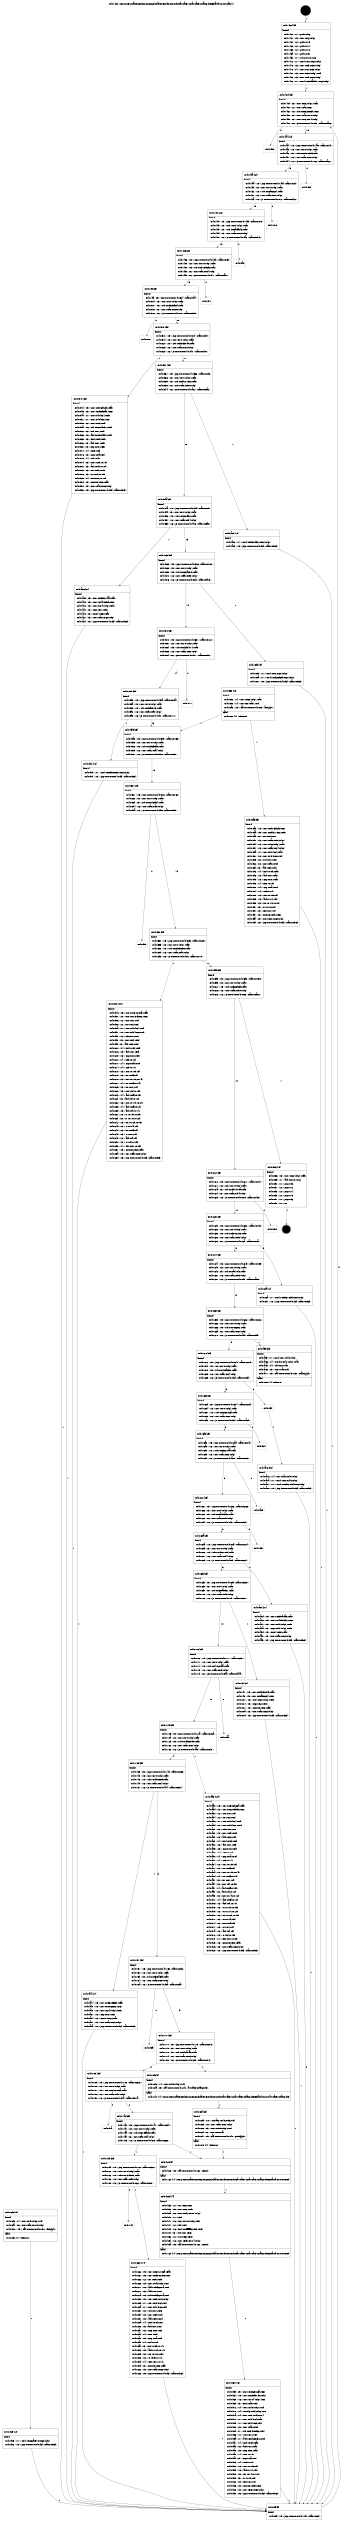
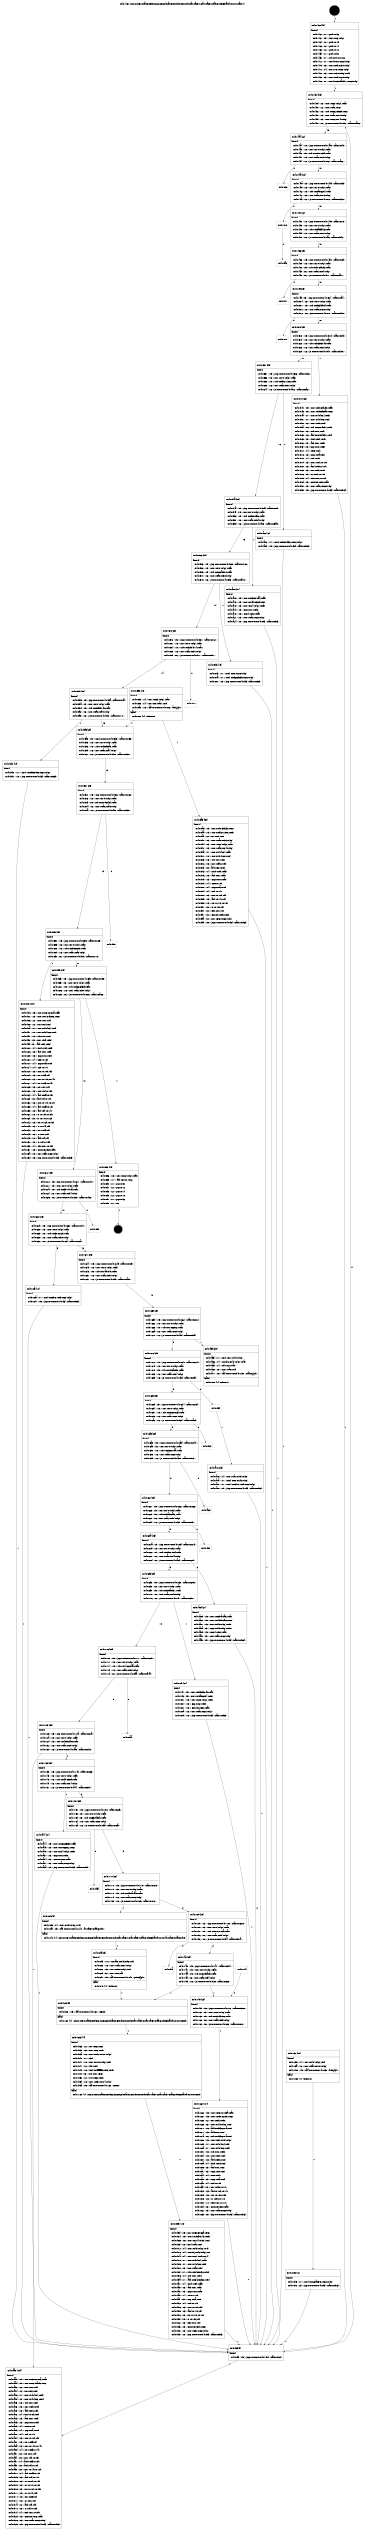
(269, 149) -> none
(238, 250) -> (282, 244)
(128, 2204) -> (237, 1985)
(294, 2204) -> (150, 2398)
